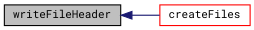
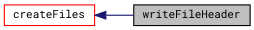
(146, 15) -> (120, 15)
